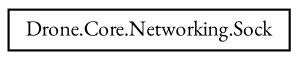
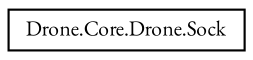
(149, 30) -> (127, 30)
